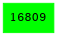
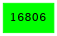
(29, 18) -> (29, 18)
